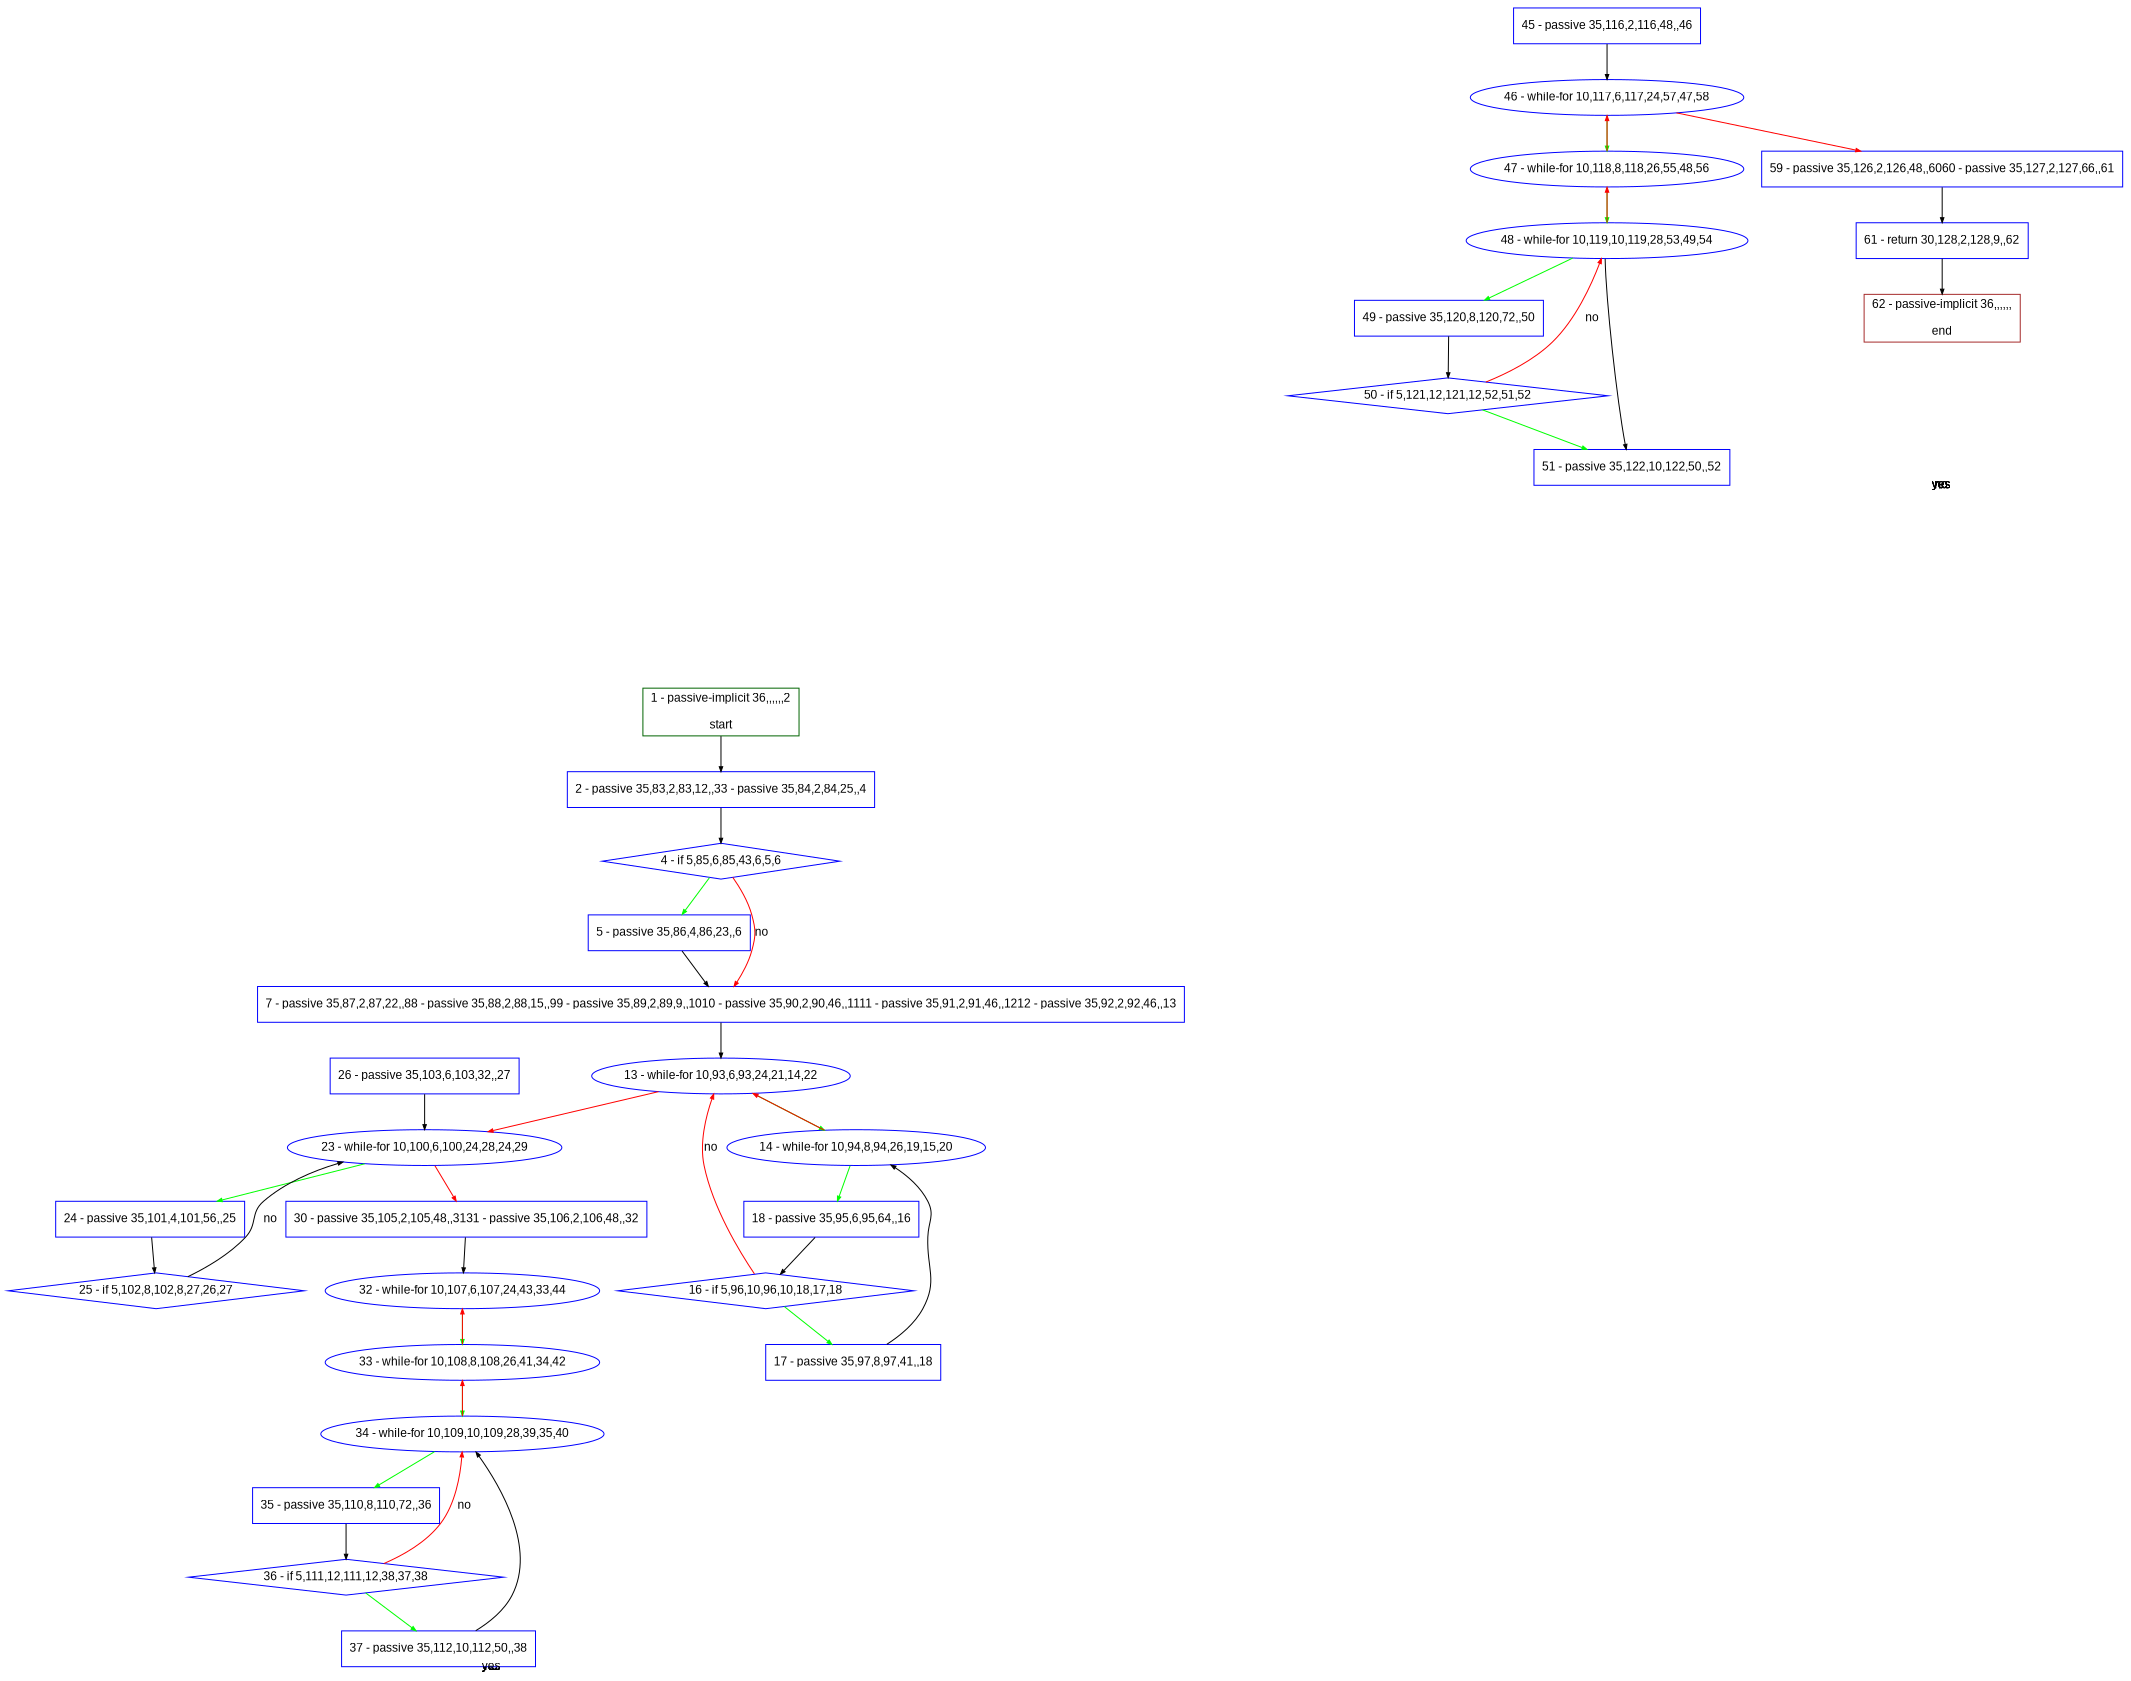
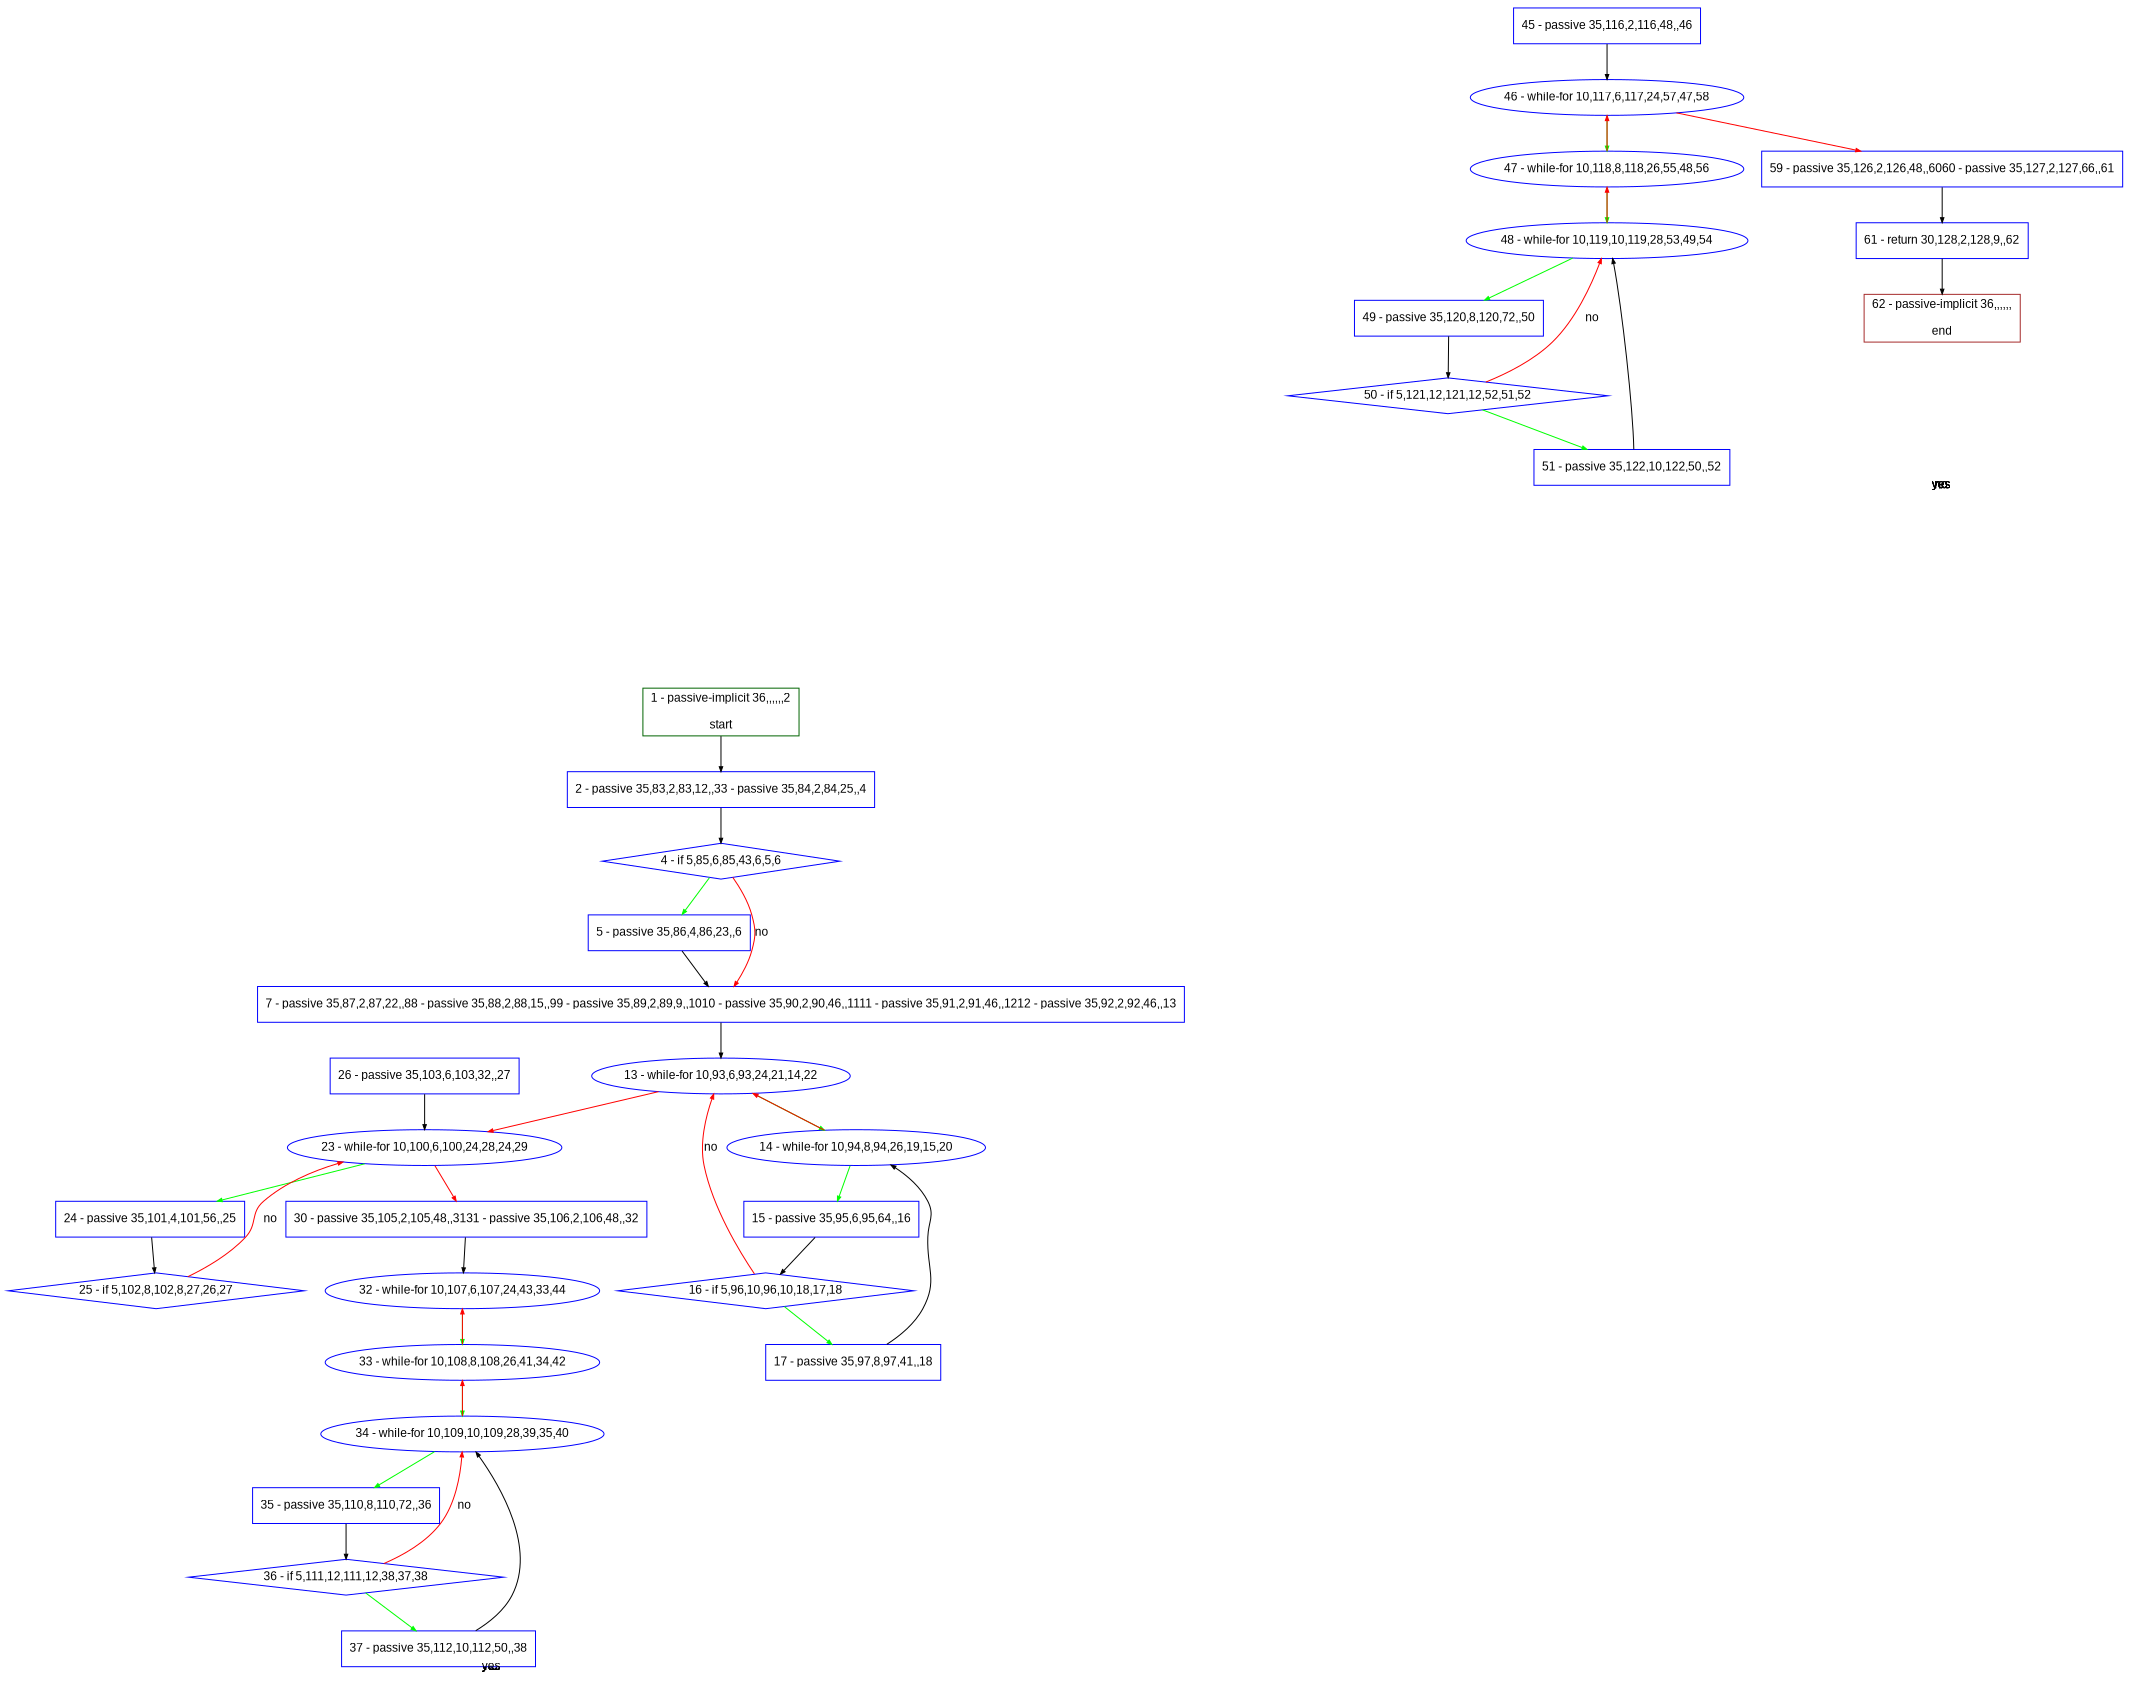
(1612, 352) -> (1626, 356)
(256, 1212) -> (256, 1212)
(831, 1219) -> (831, 1219)
